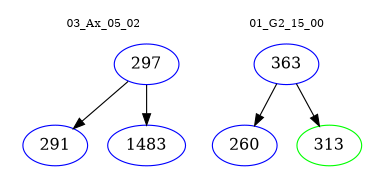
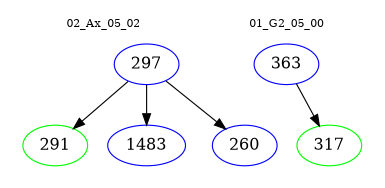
(104, 24) -> (104, 24)
(287, 24) -> (287, 24)
(268, 100) -> (186, 97)
(55, 145) -> (55, 145)
(329, 145) -> (329, 145)
